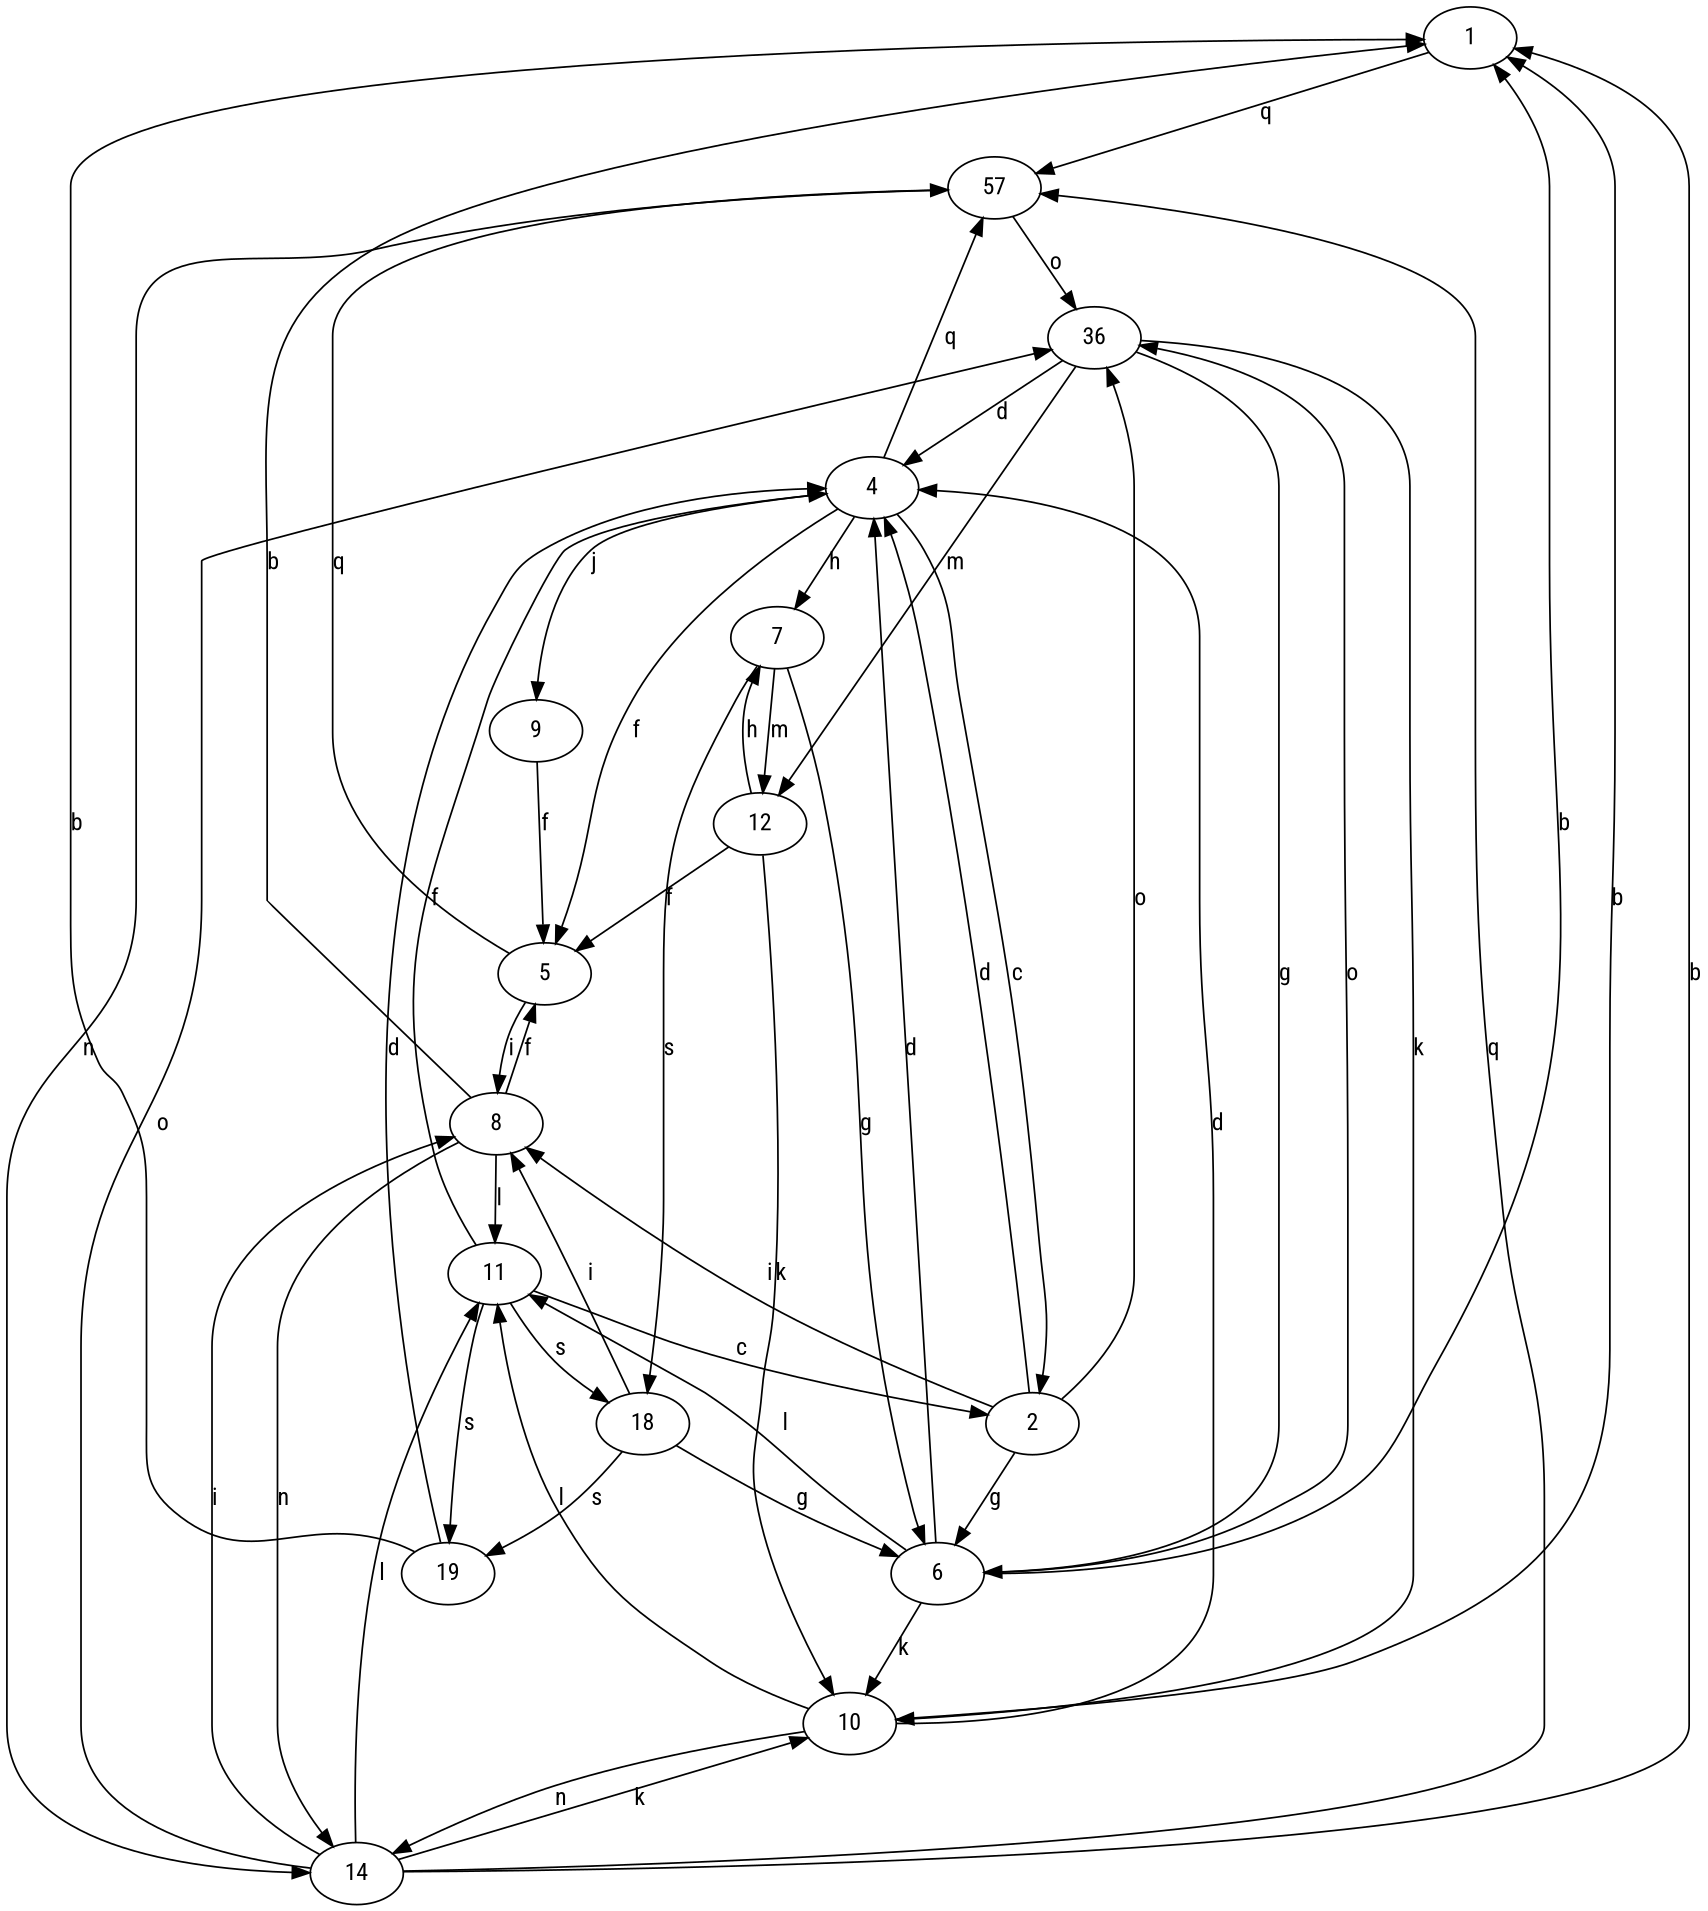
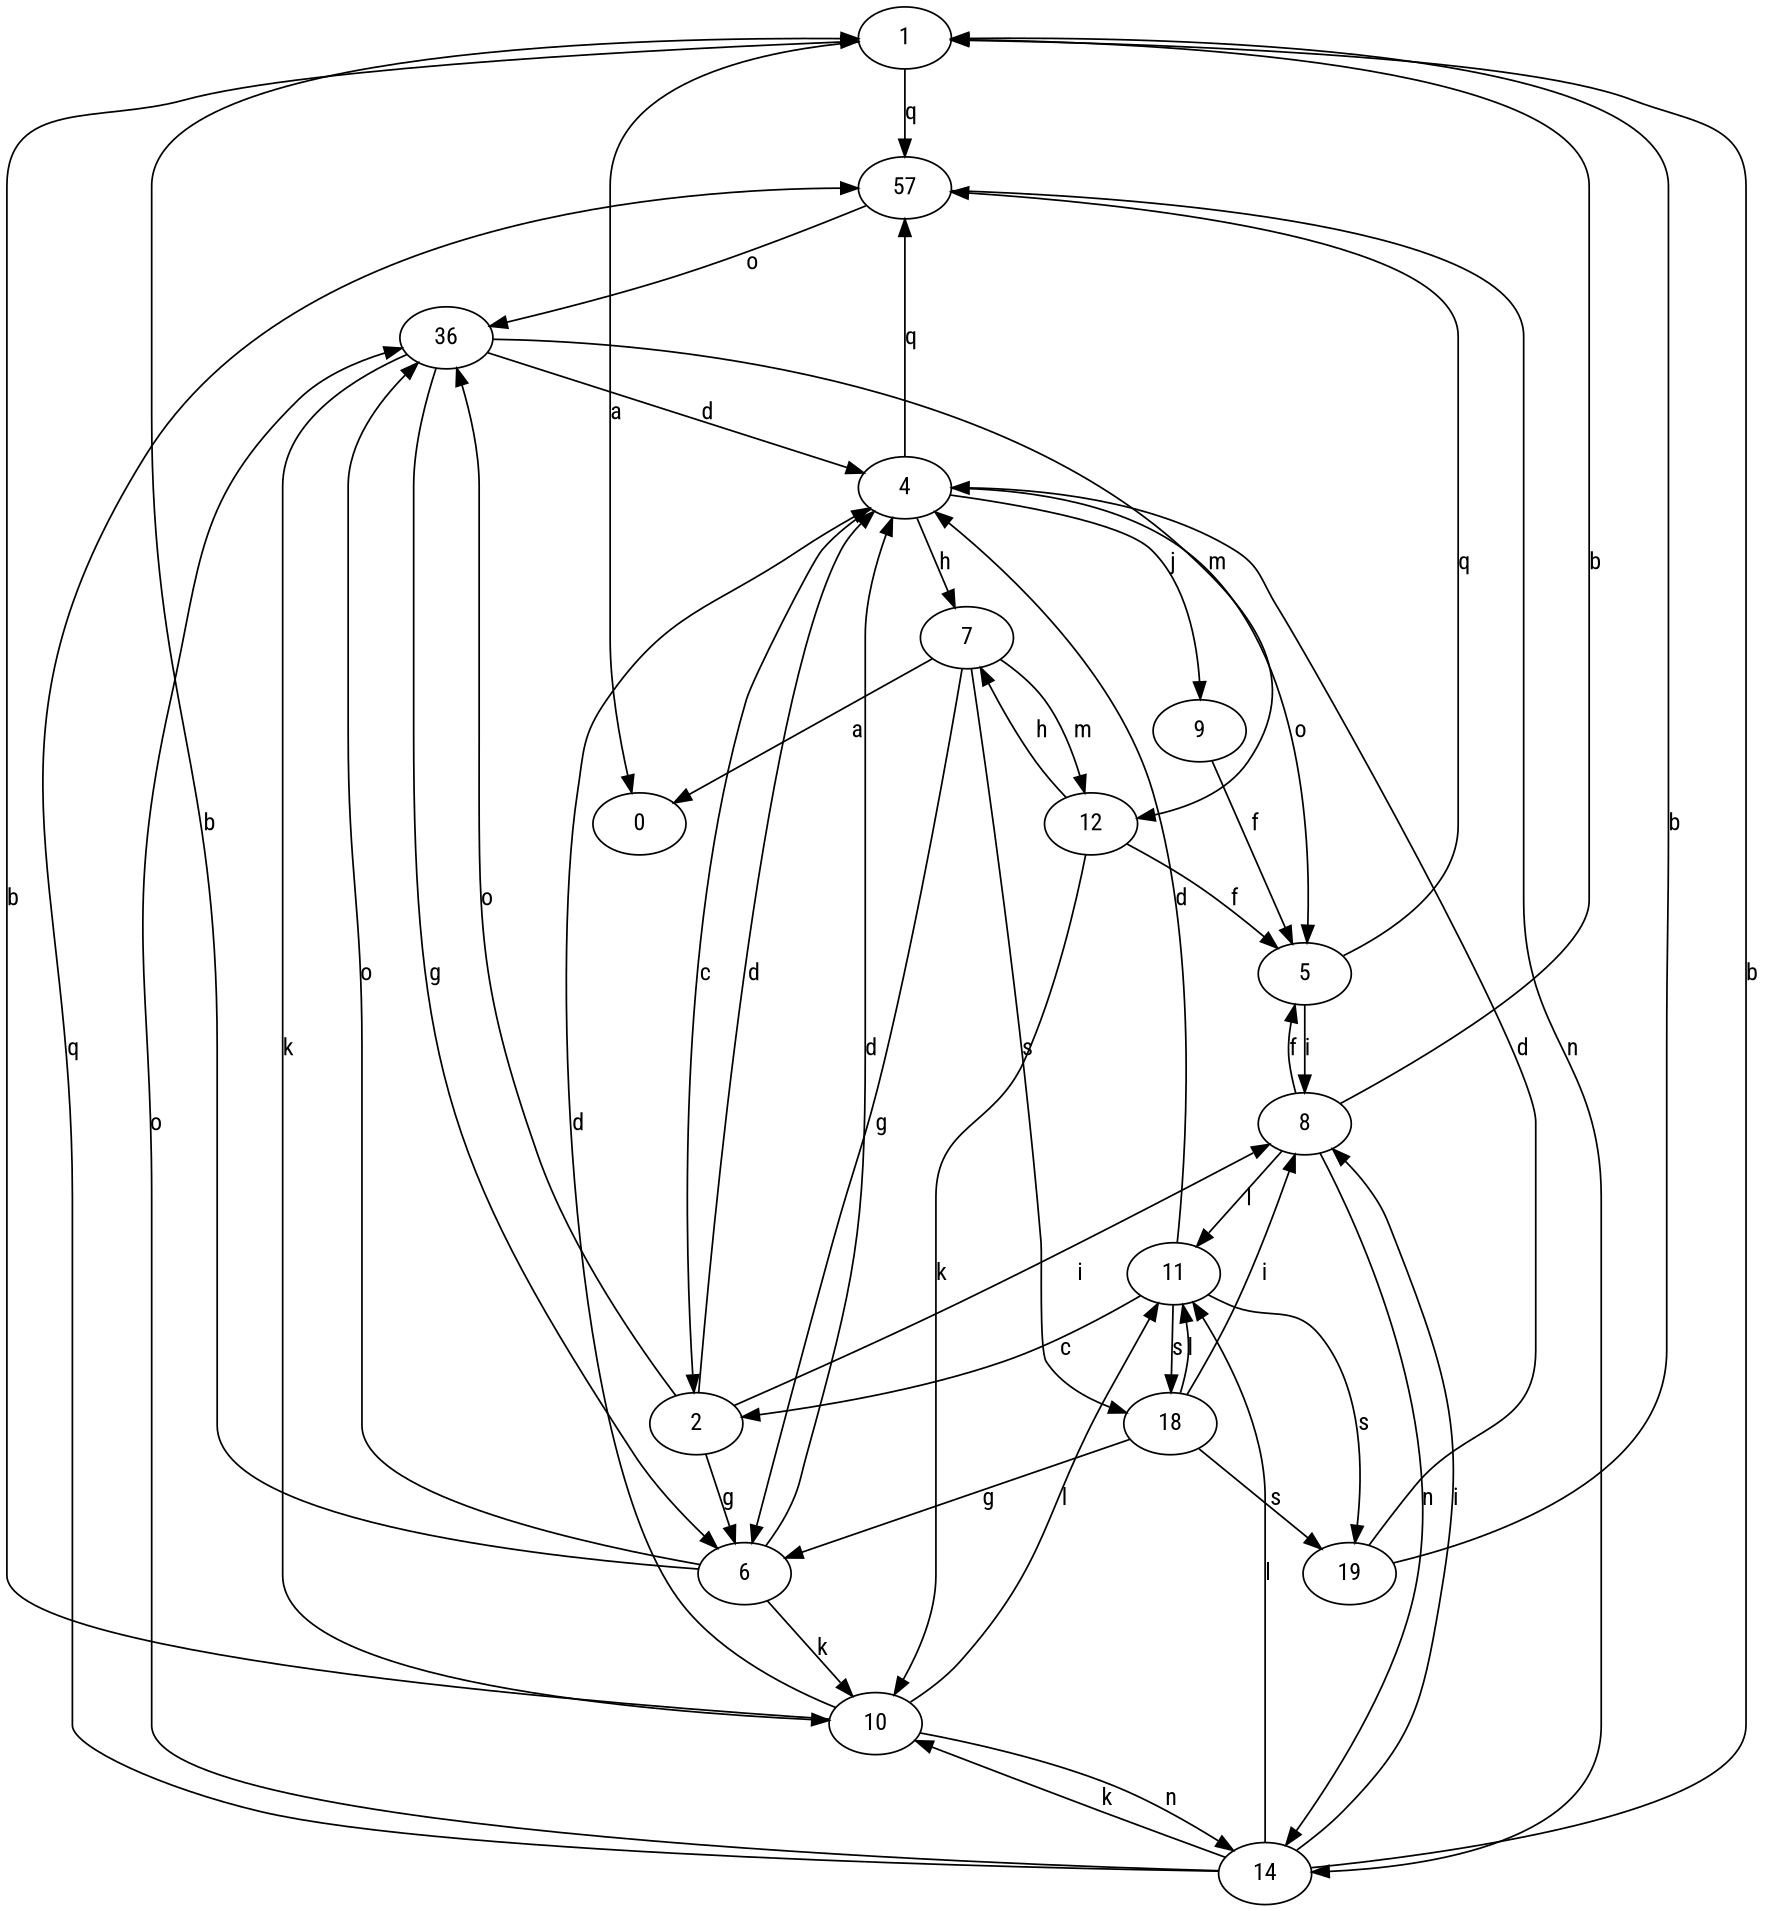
(637, 731) -> (1300, 731)
none -> (639, 824)
(435, 899) -> (1182, 899)
(734, 1414) -> (1188, 1358)
